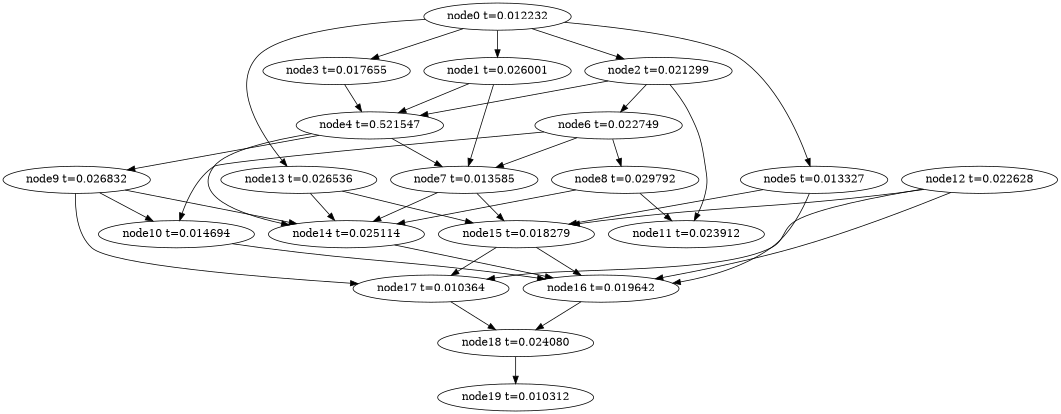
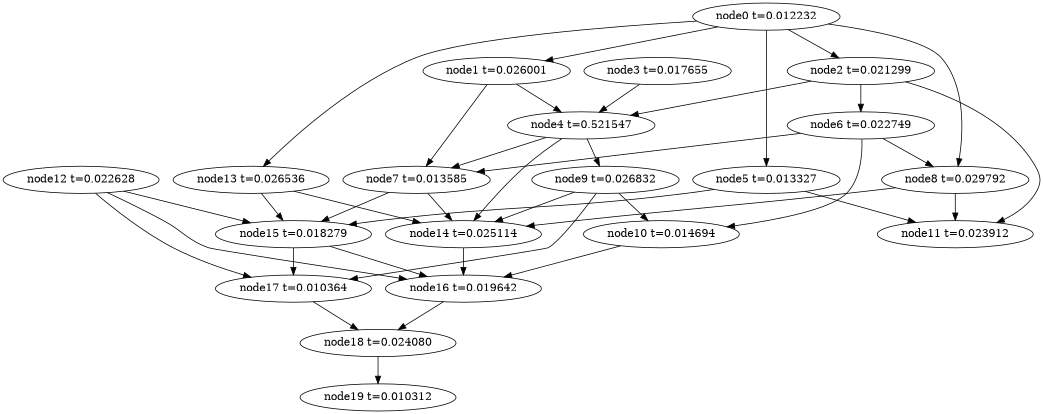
(421, 43) -> (936, 53)
(728, 270) -> (857, 206)
